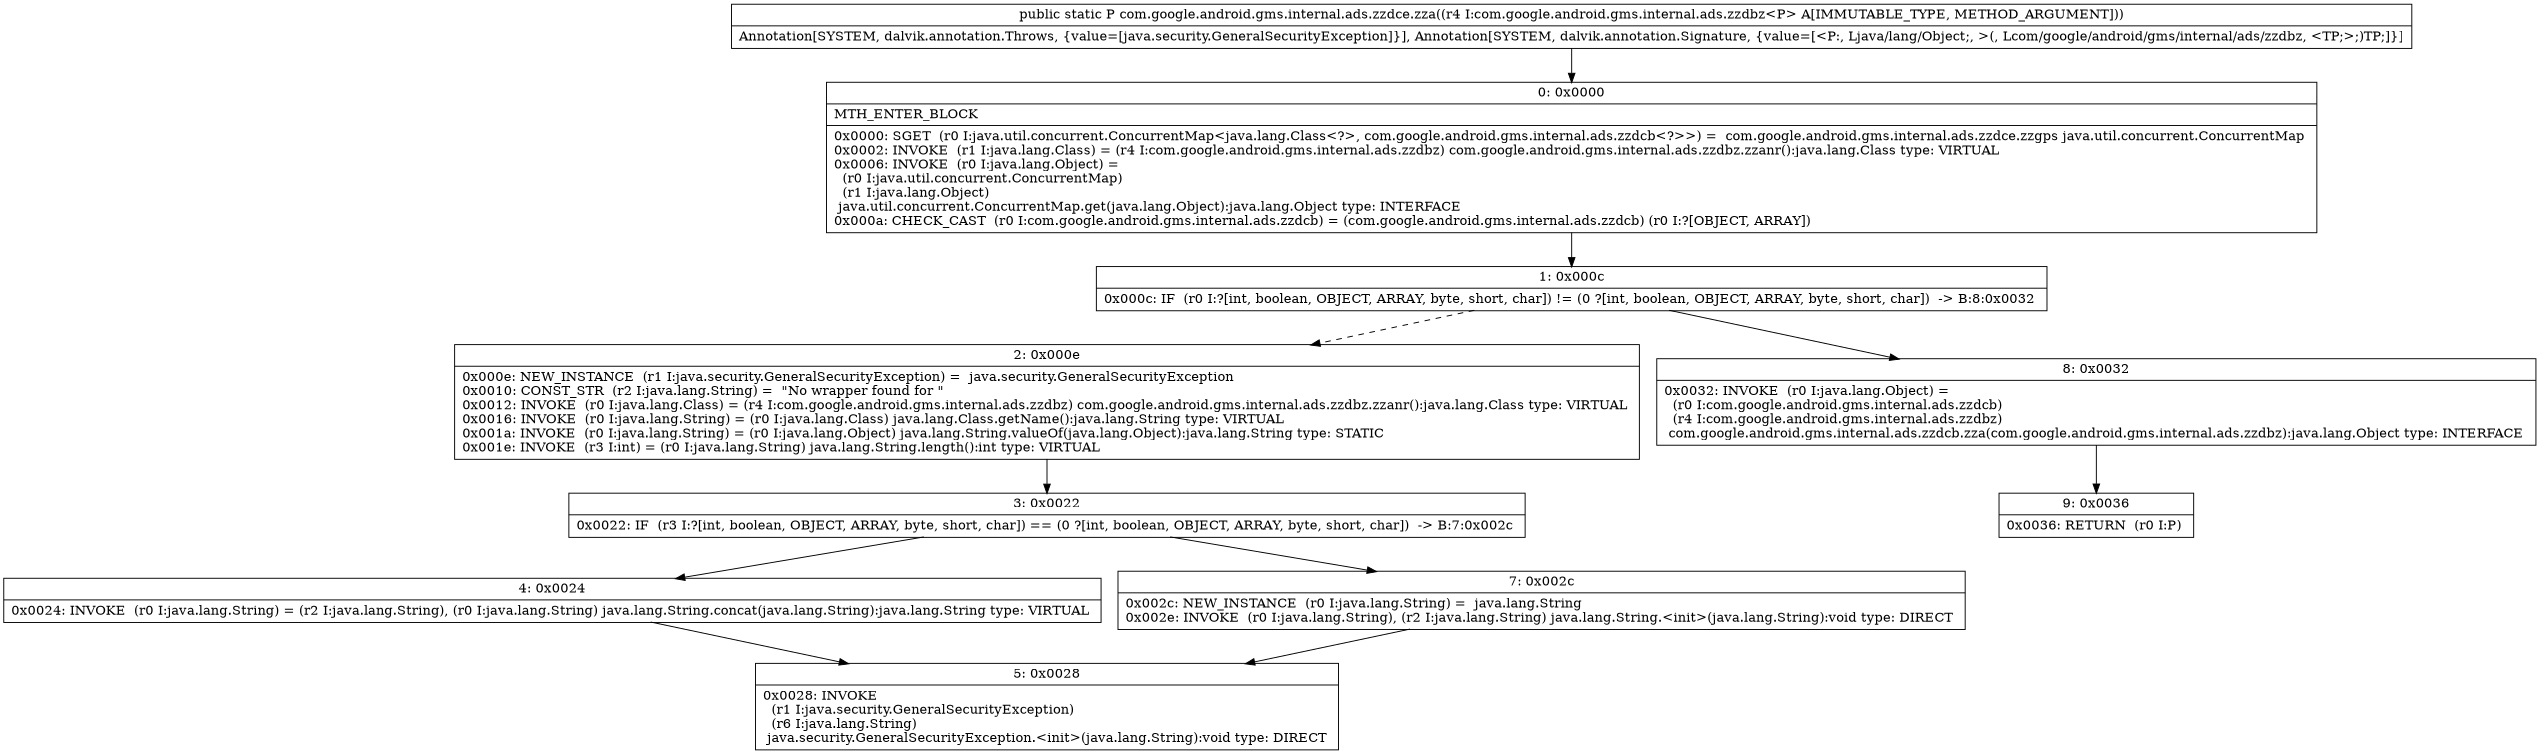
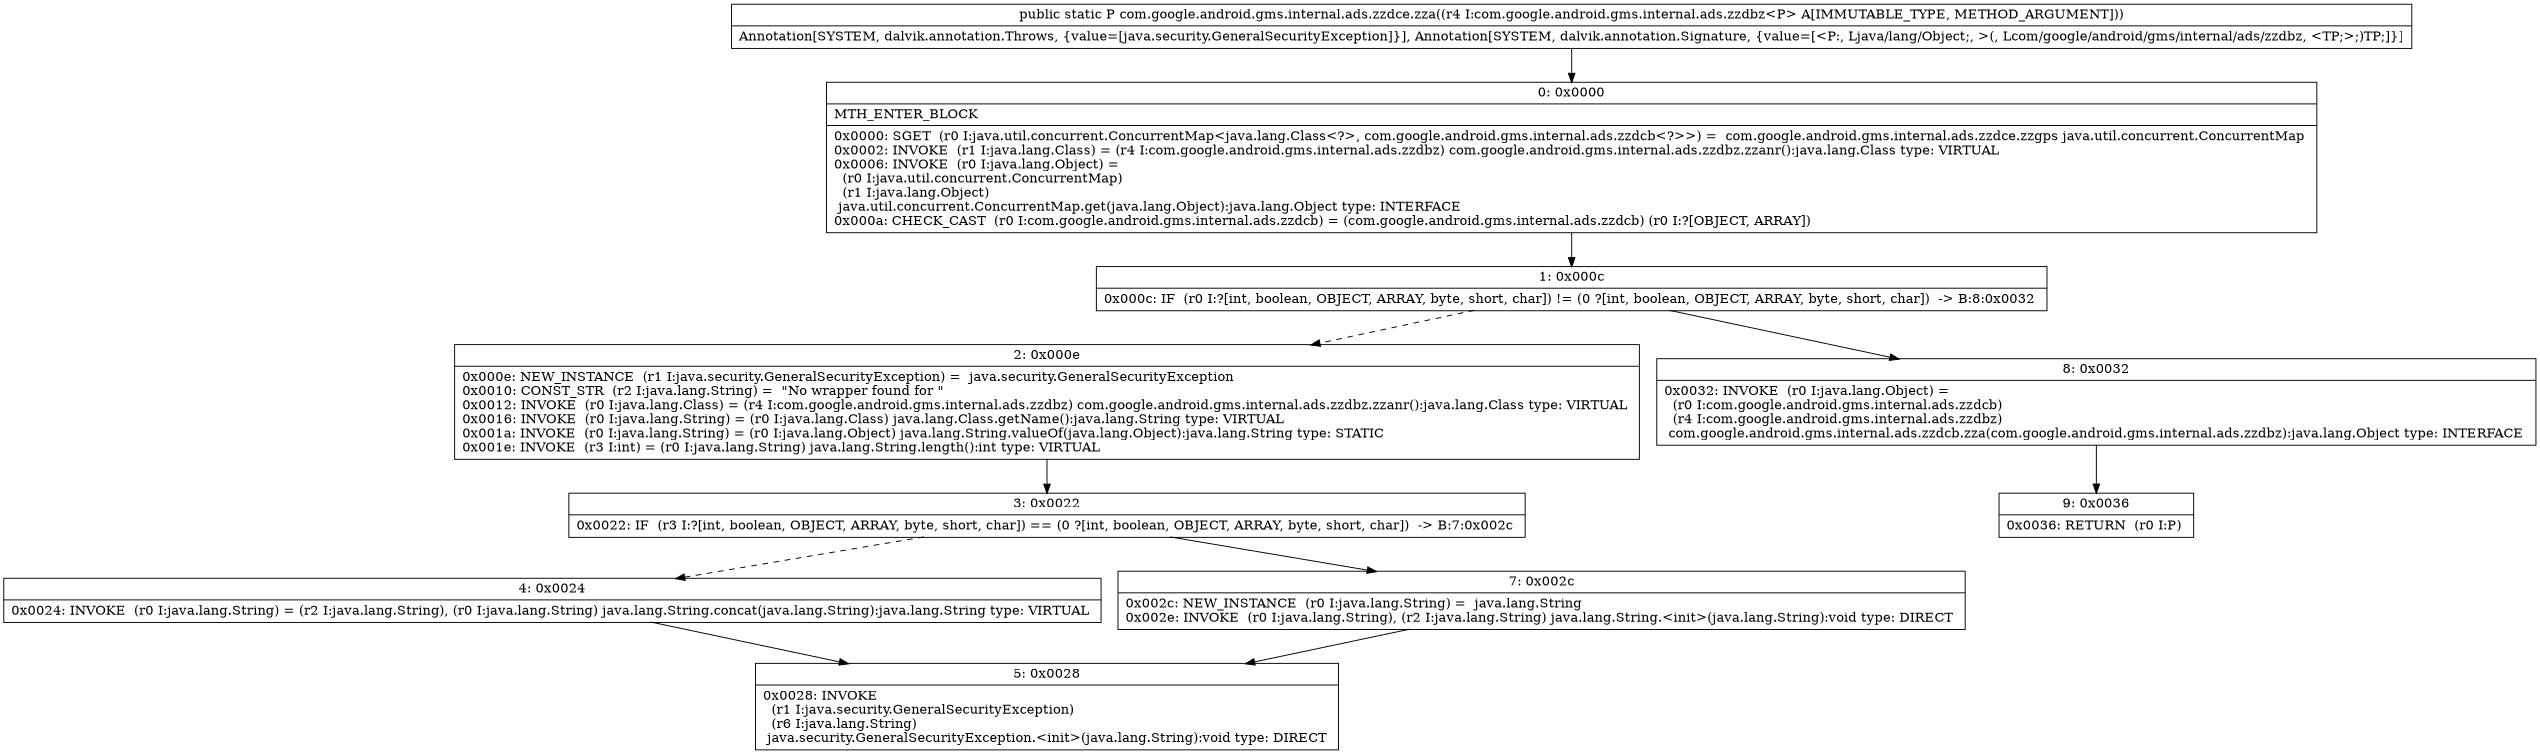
(804, 557) -> (804, 557)
